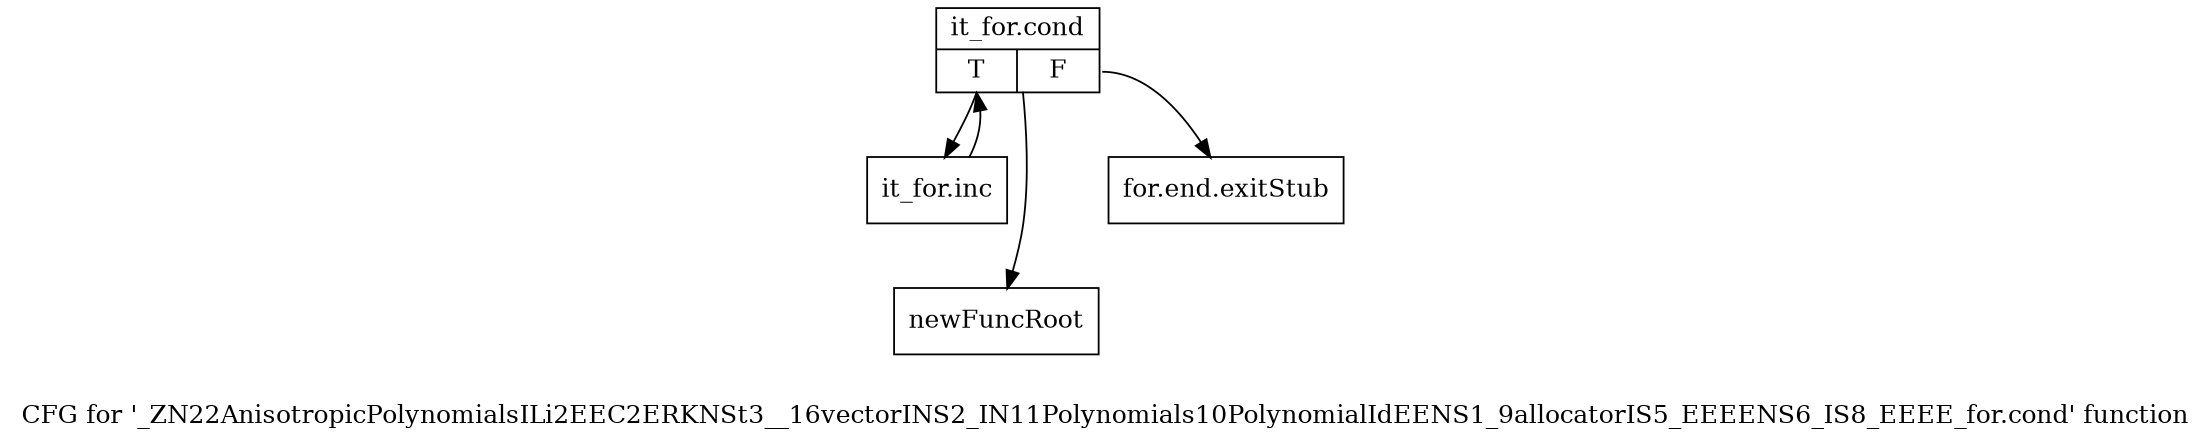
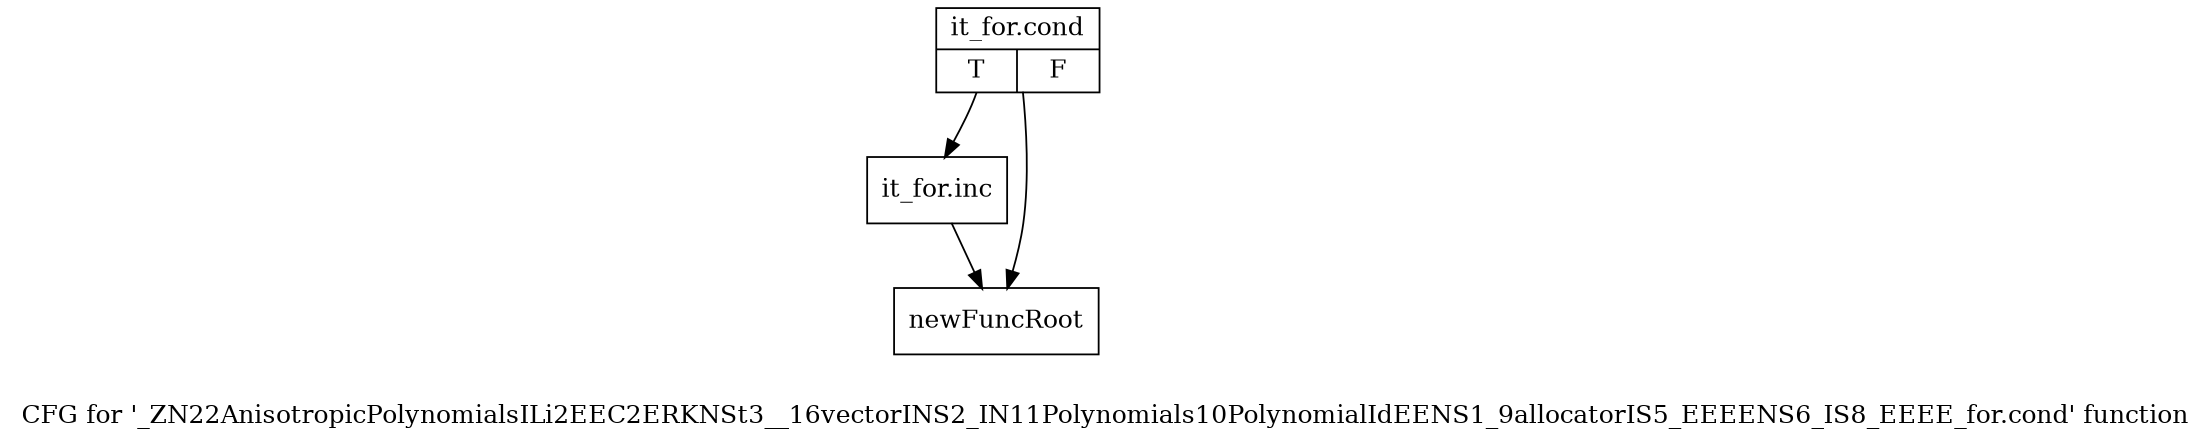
(978, 135) -> (963, 248)
(1226, 190) -> none
